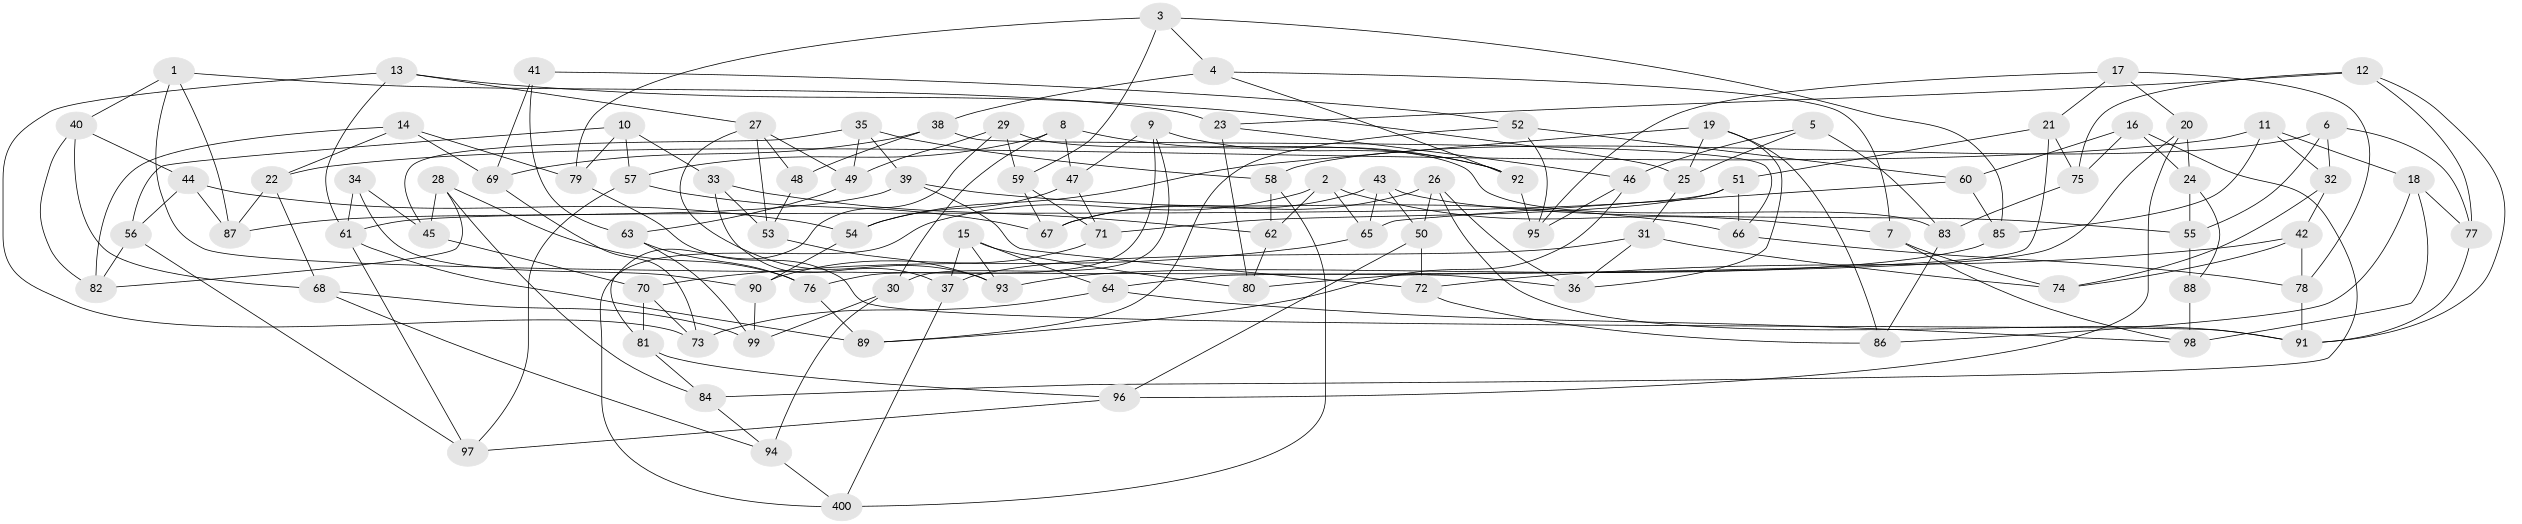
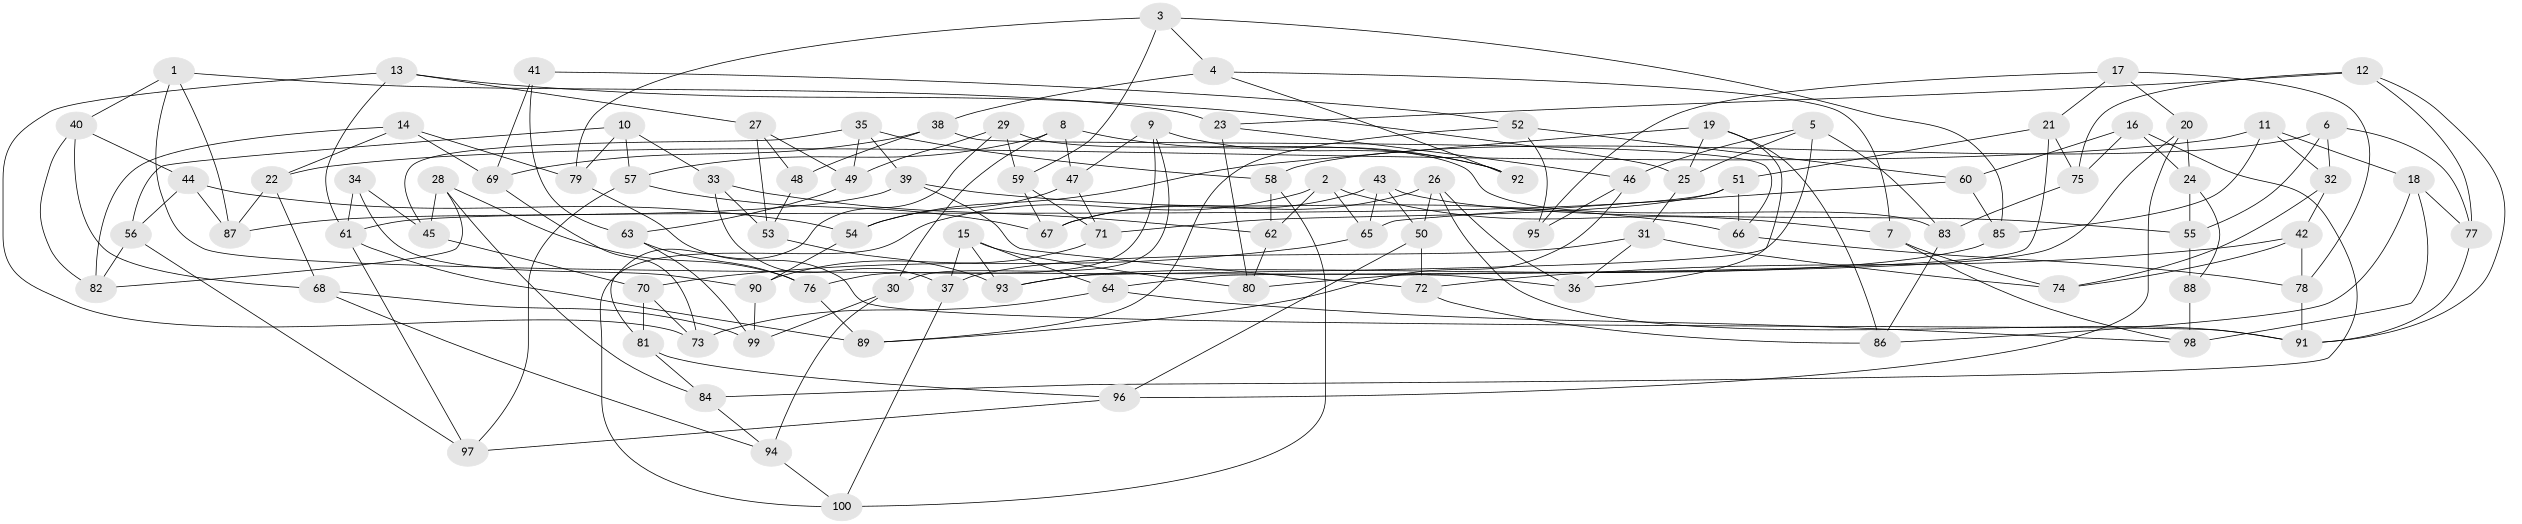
(1526, 207) -> none
(727, 241) -> (1542, 266)
(842, 507) -> (842, 507)
